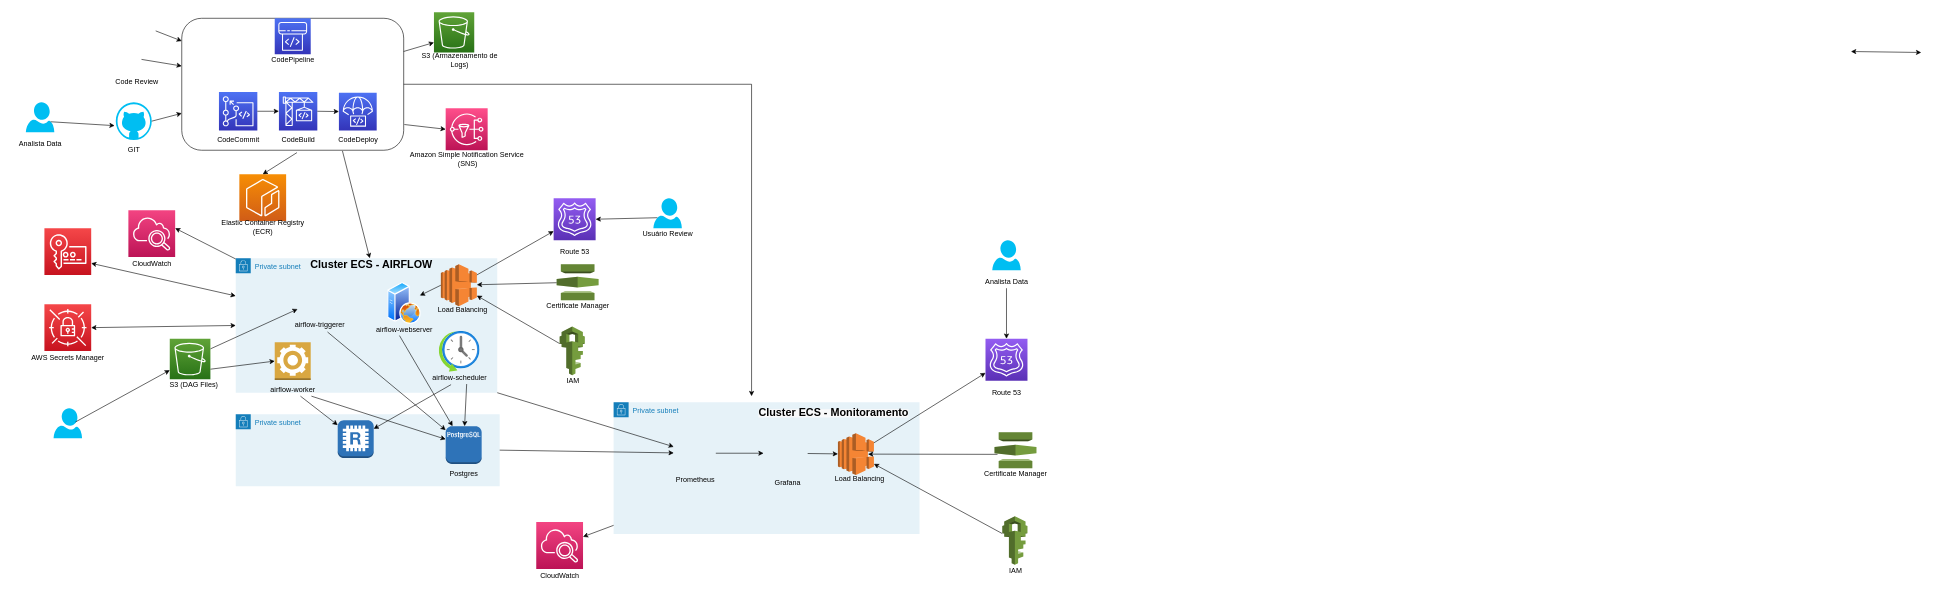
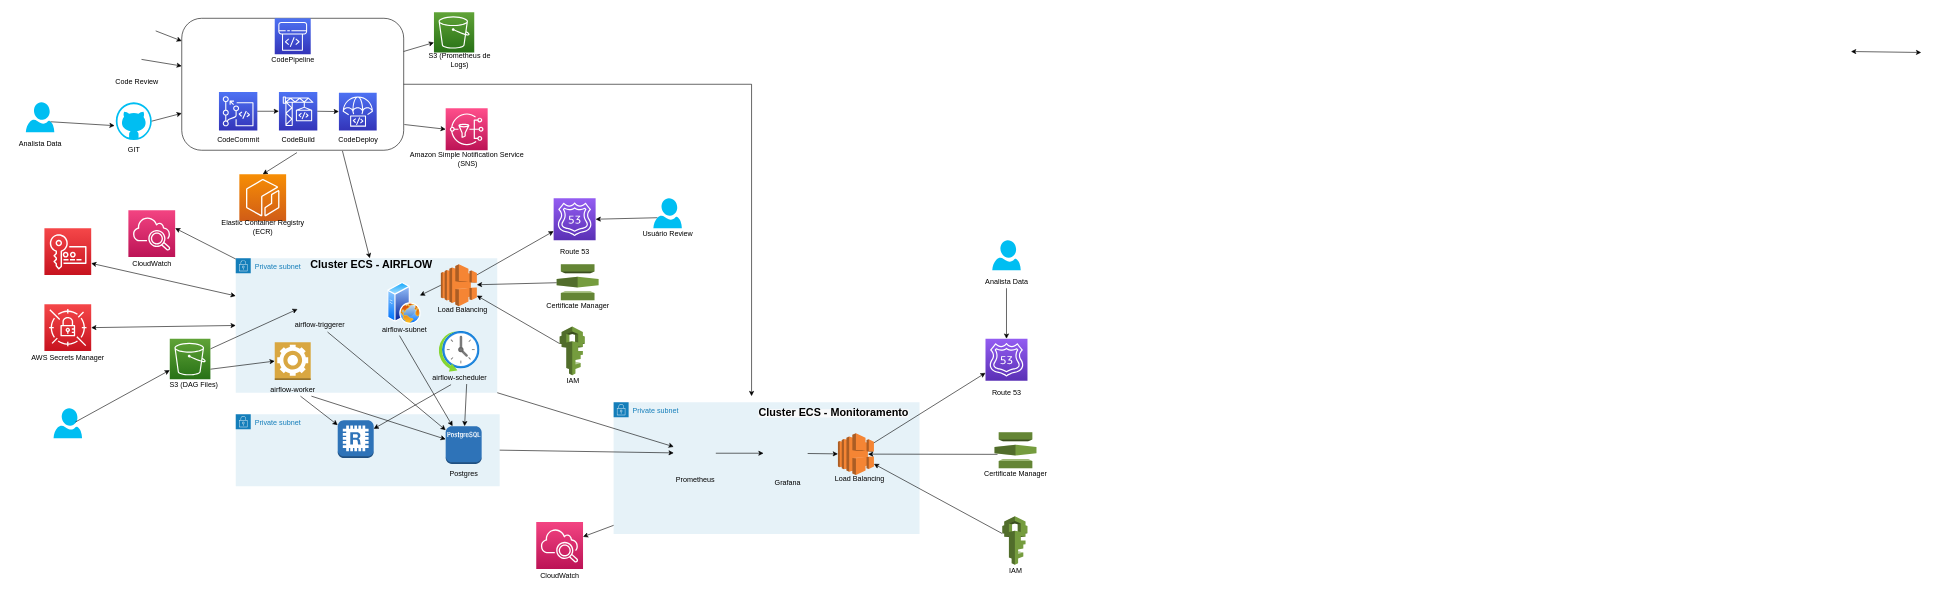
(460, 60) -> (460, 60)
(404, 330) -> (404, 330)
